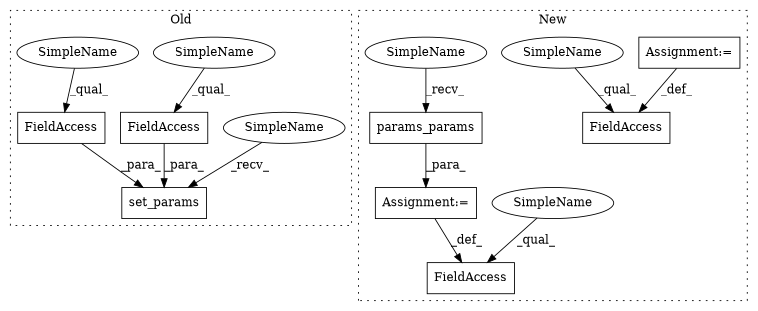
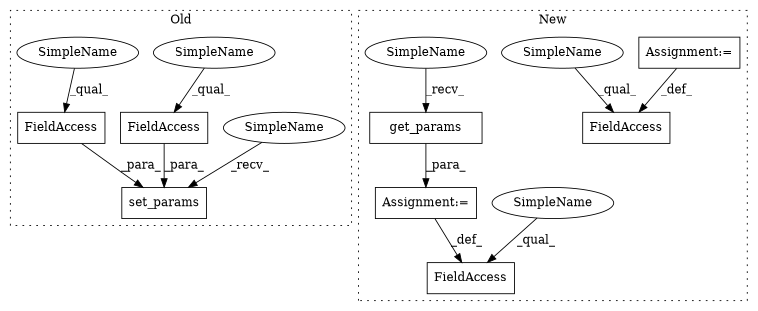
(426, 128) -> (426, 128)
